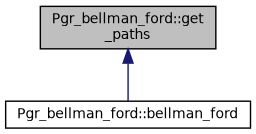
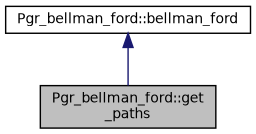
(128, 82) -> (128, 67)
